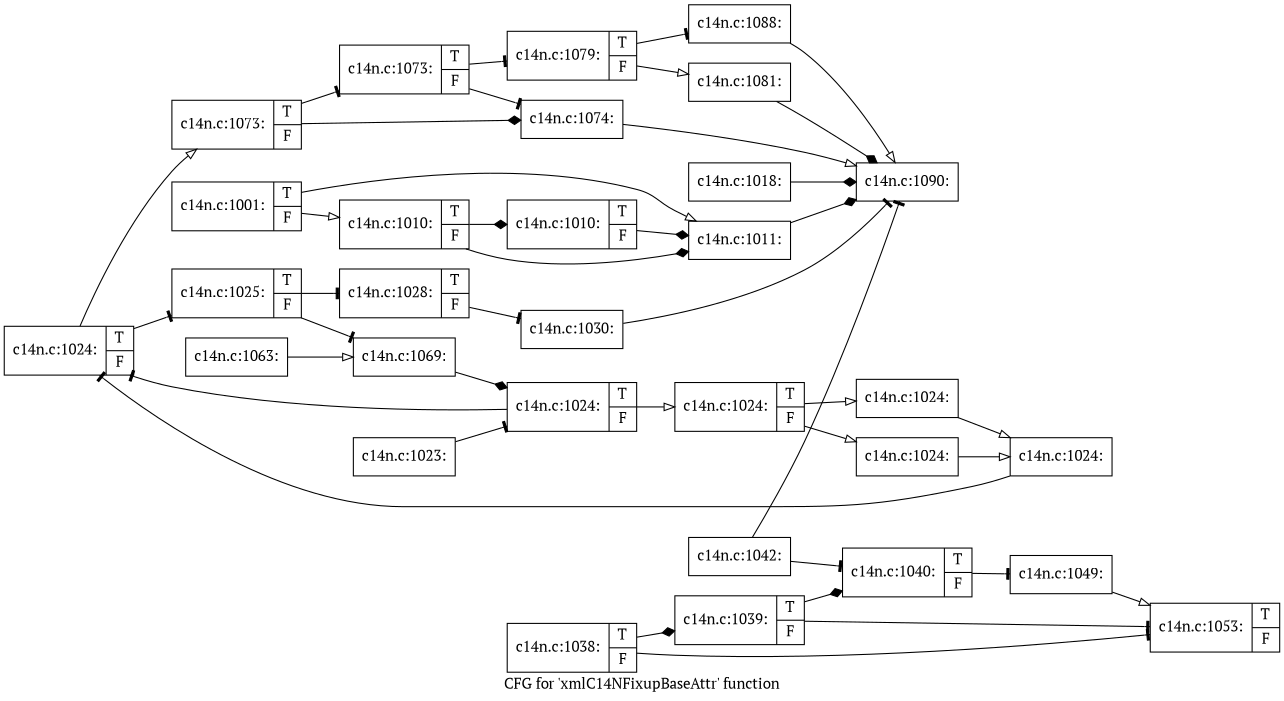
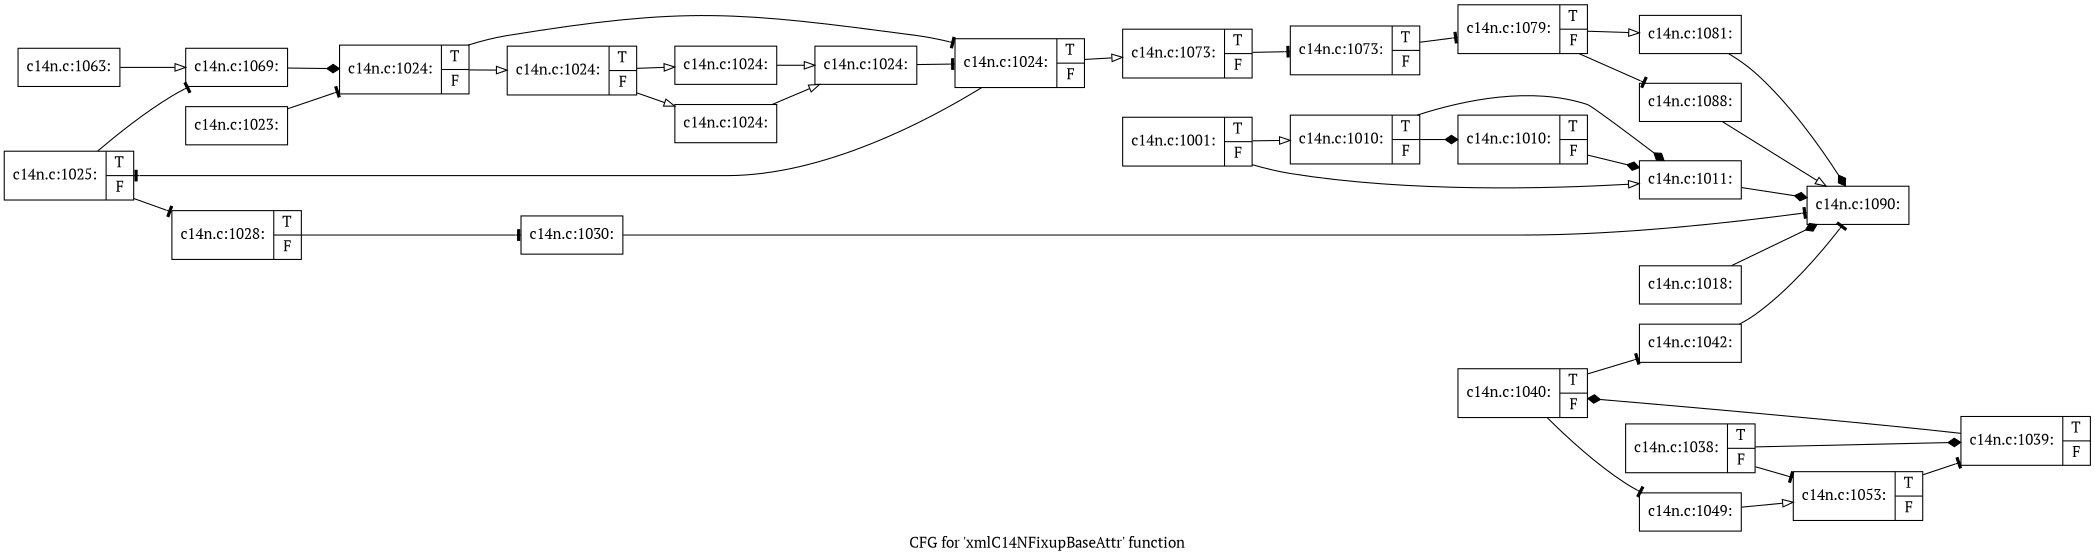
(572, 119) -> none
(814, 564) -> (1611, 367)
(975, 624) -> (1939, 469)
